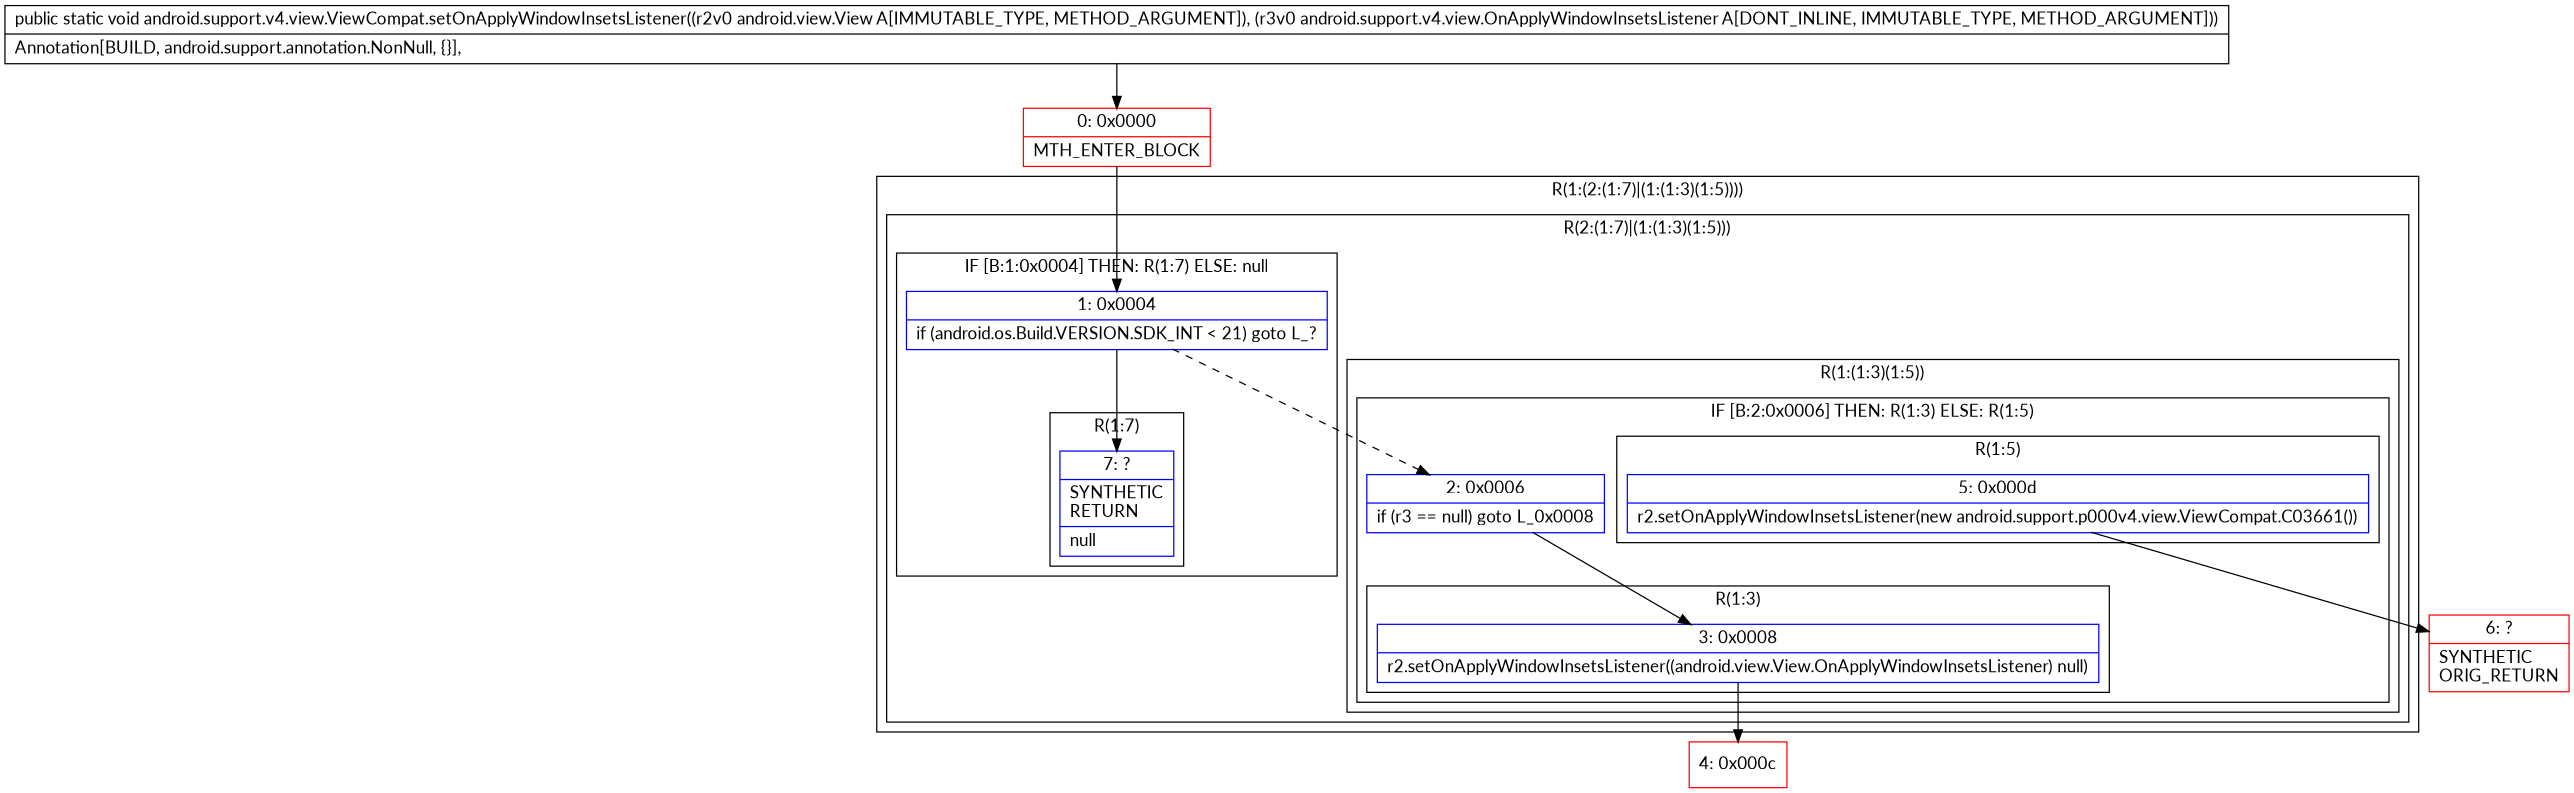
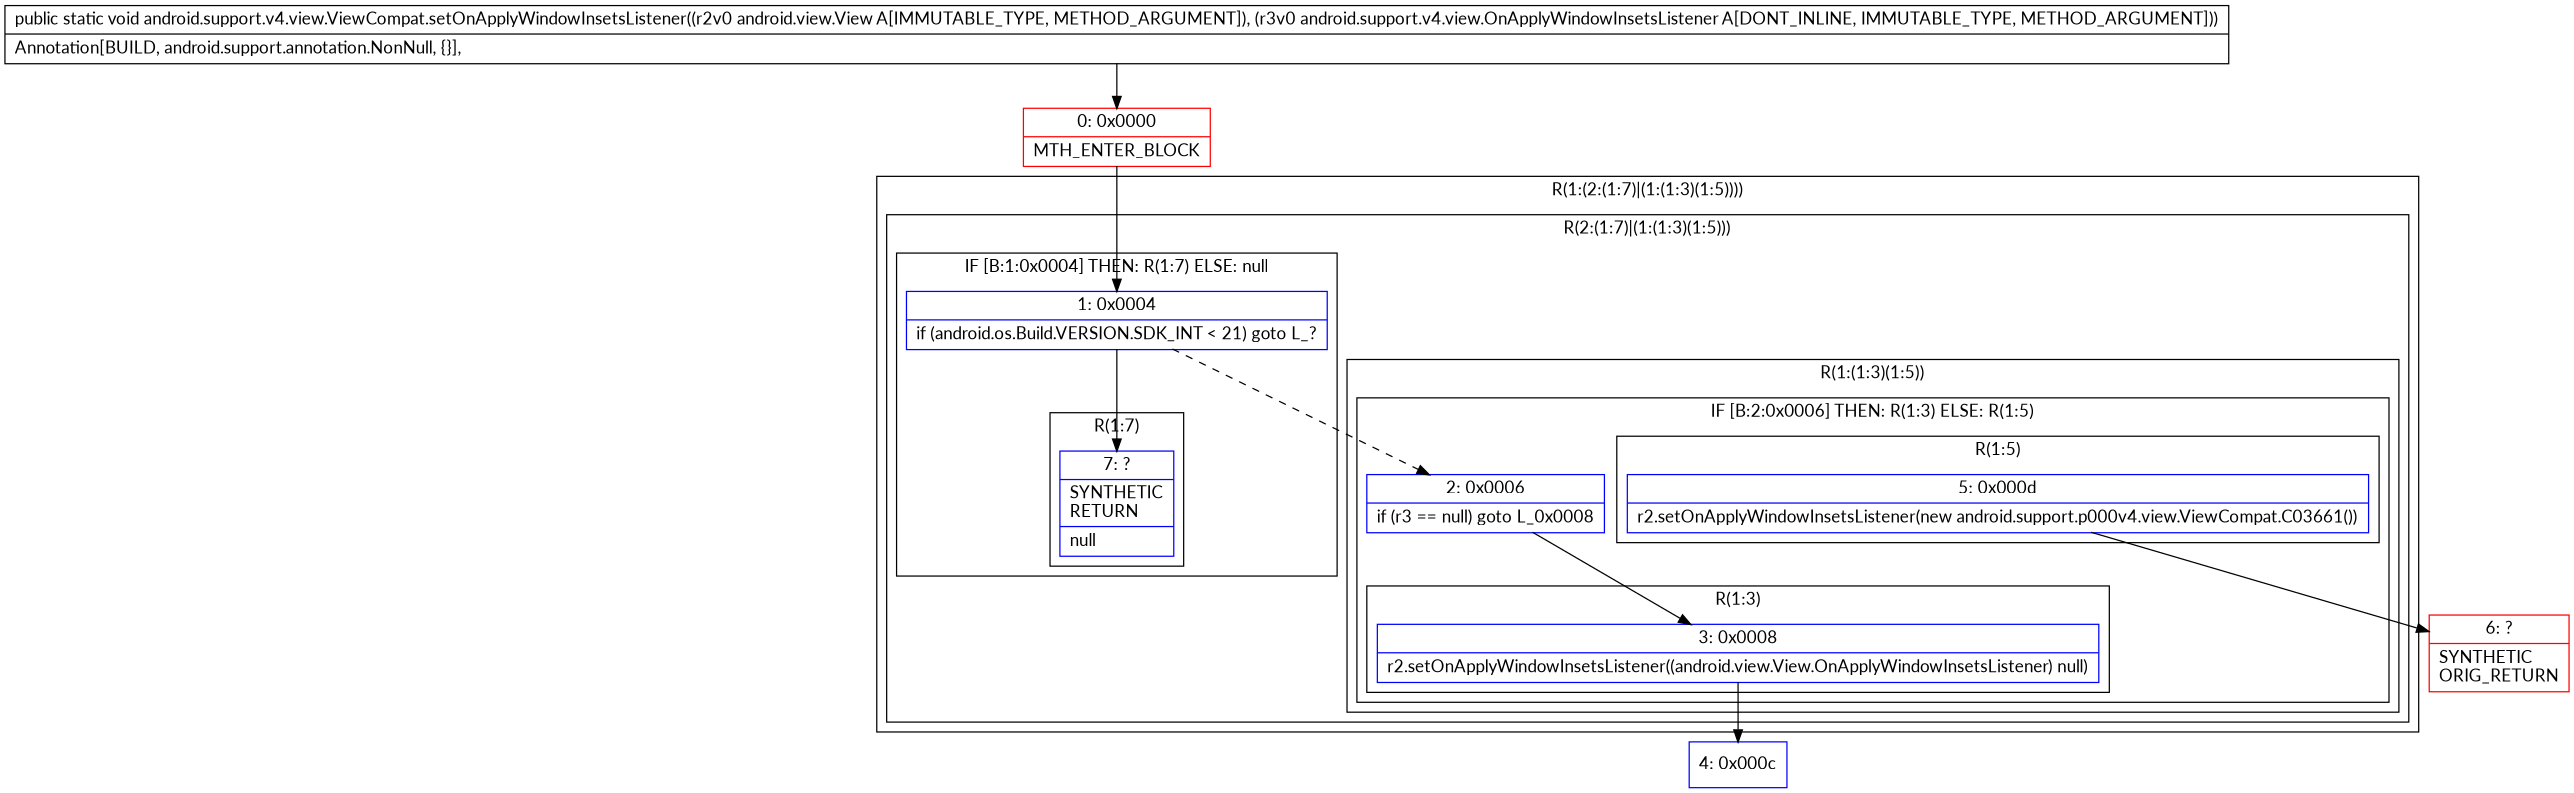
(1738, 765) -> (1738, 765)
